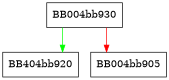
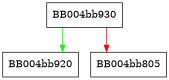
(41, 65) -> (41, 65)
(129, 65) -> (129, 65)
